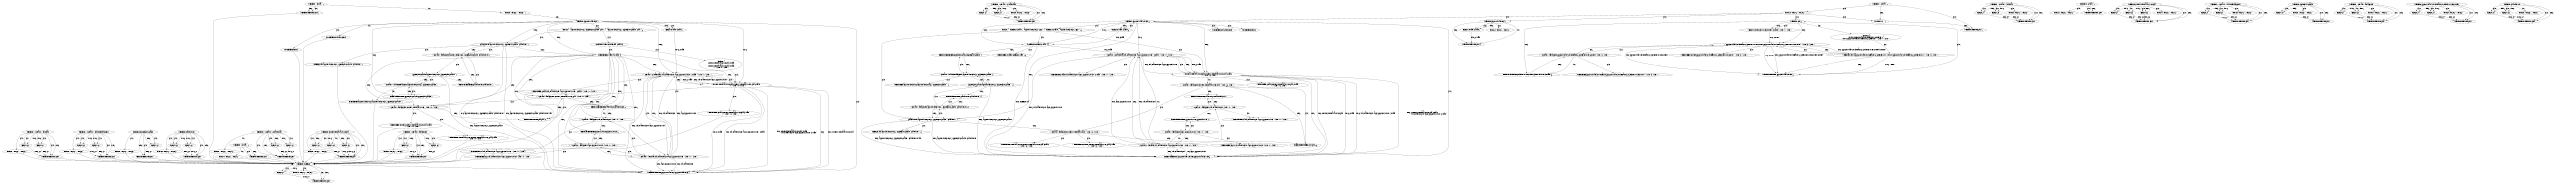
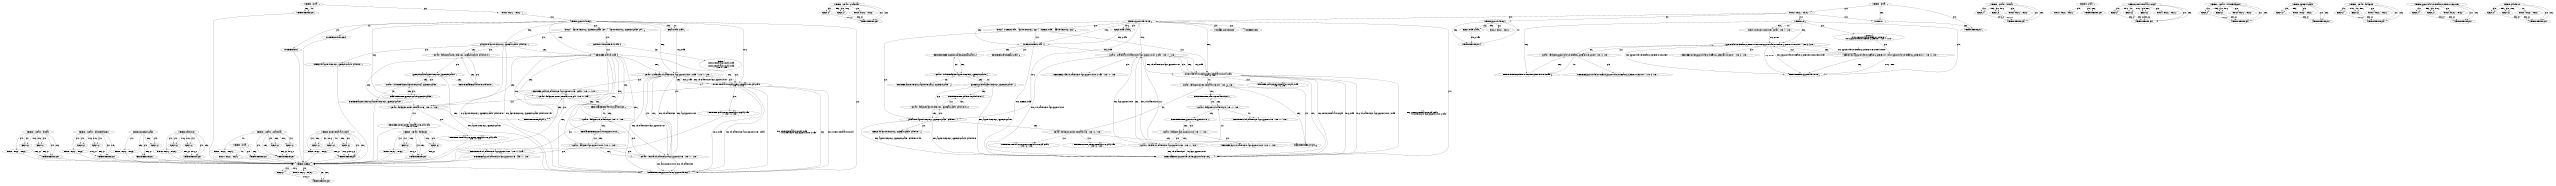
(1957, 47) -> (1957, 39)
(1023, 102) -> (1024, 102)
